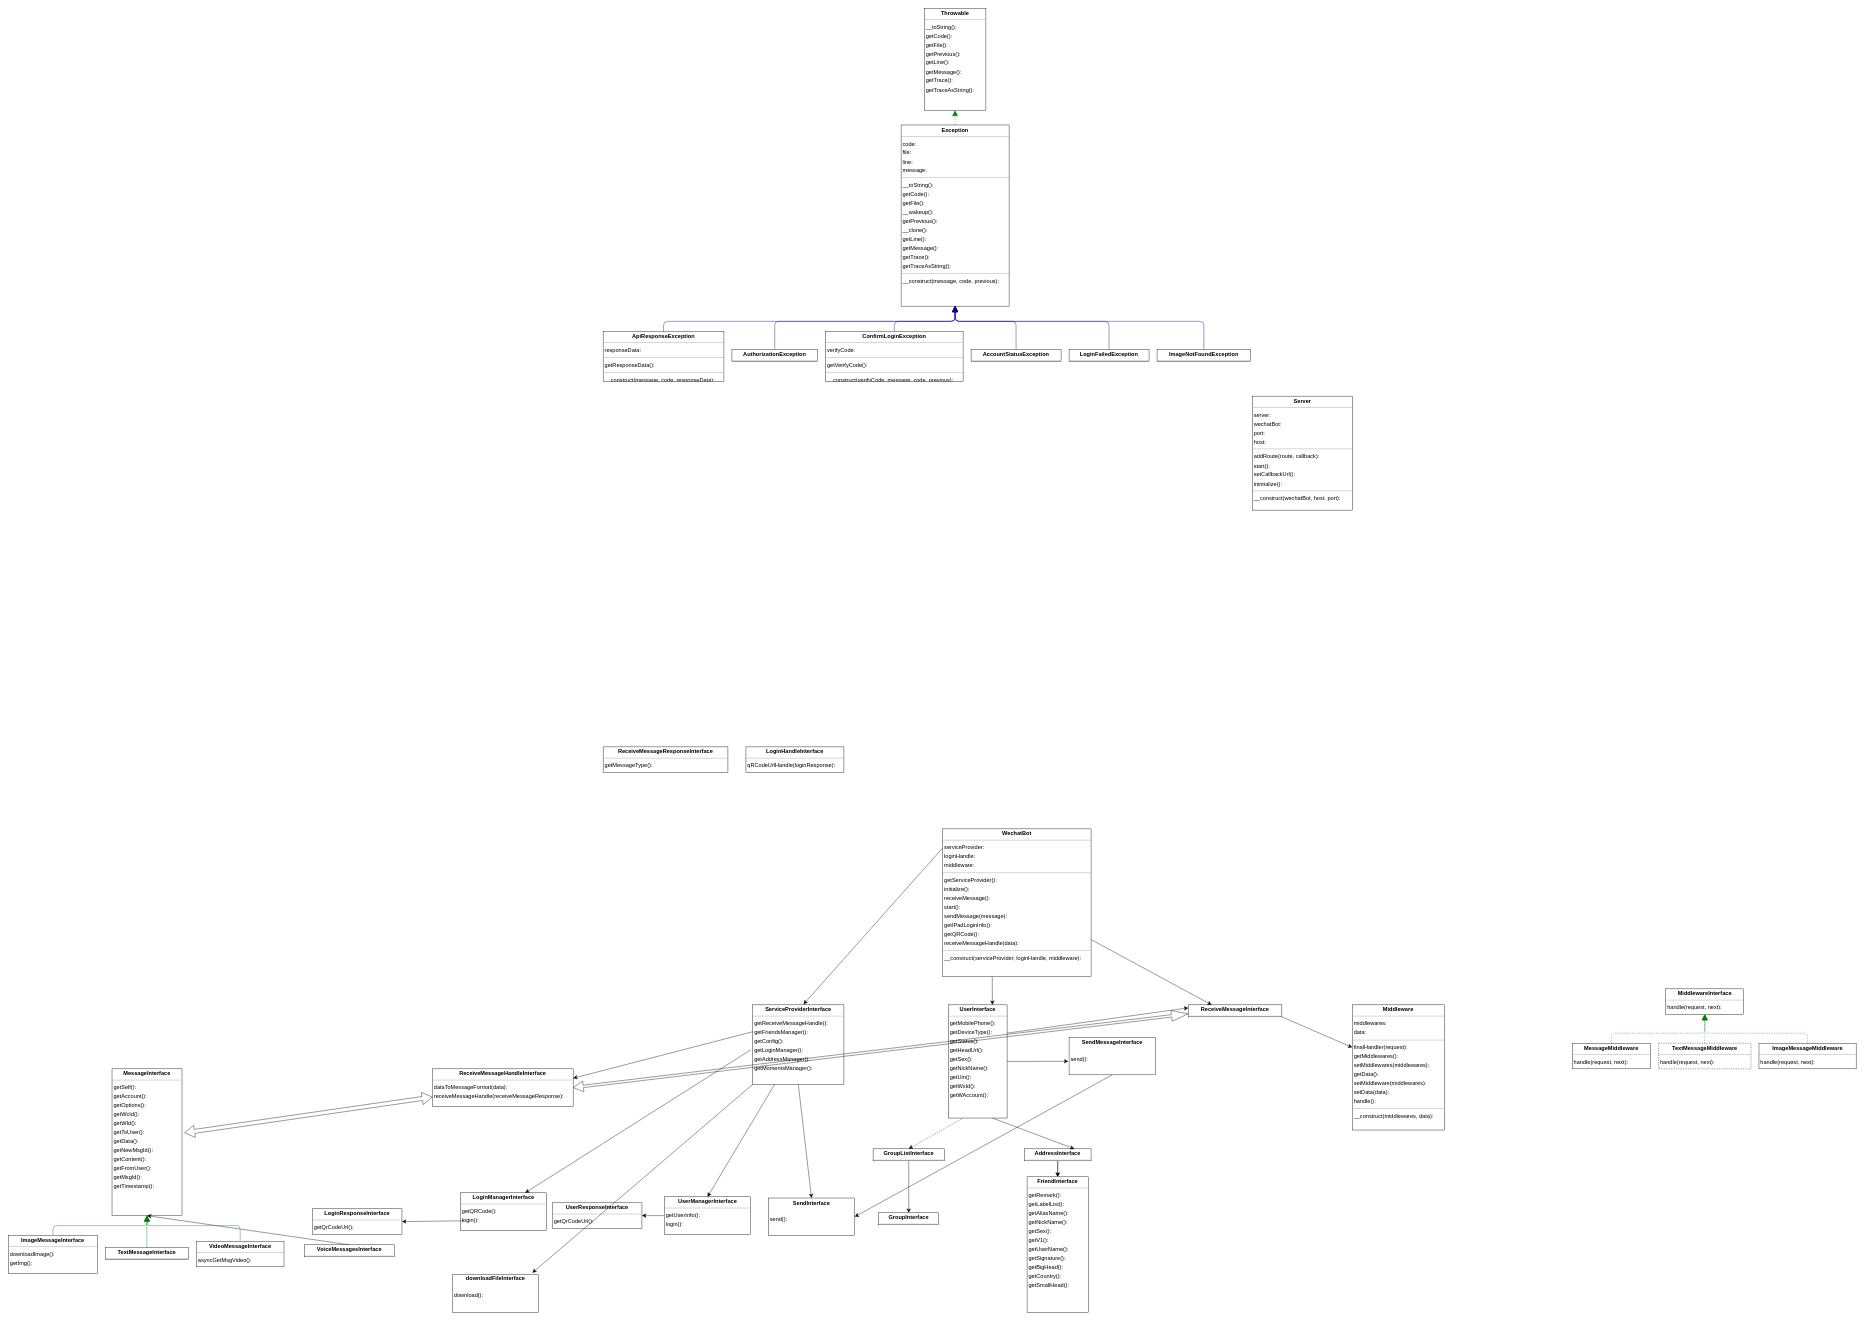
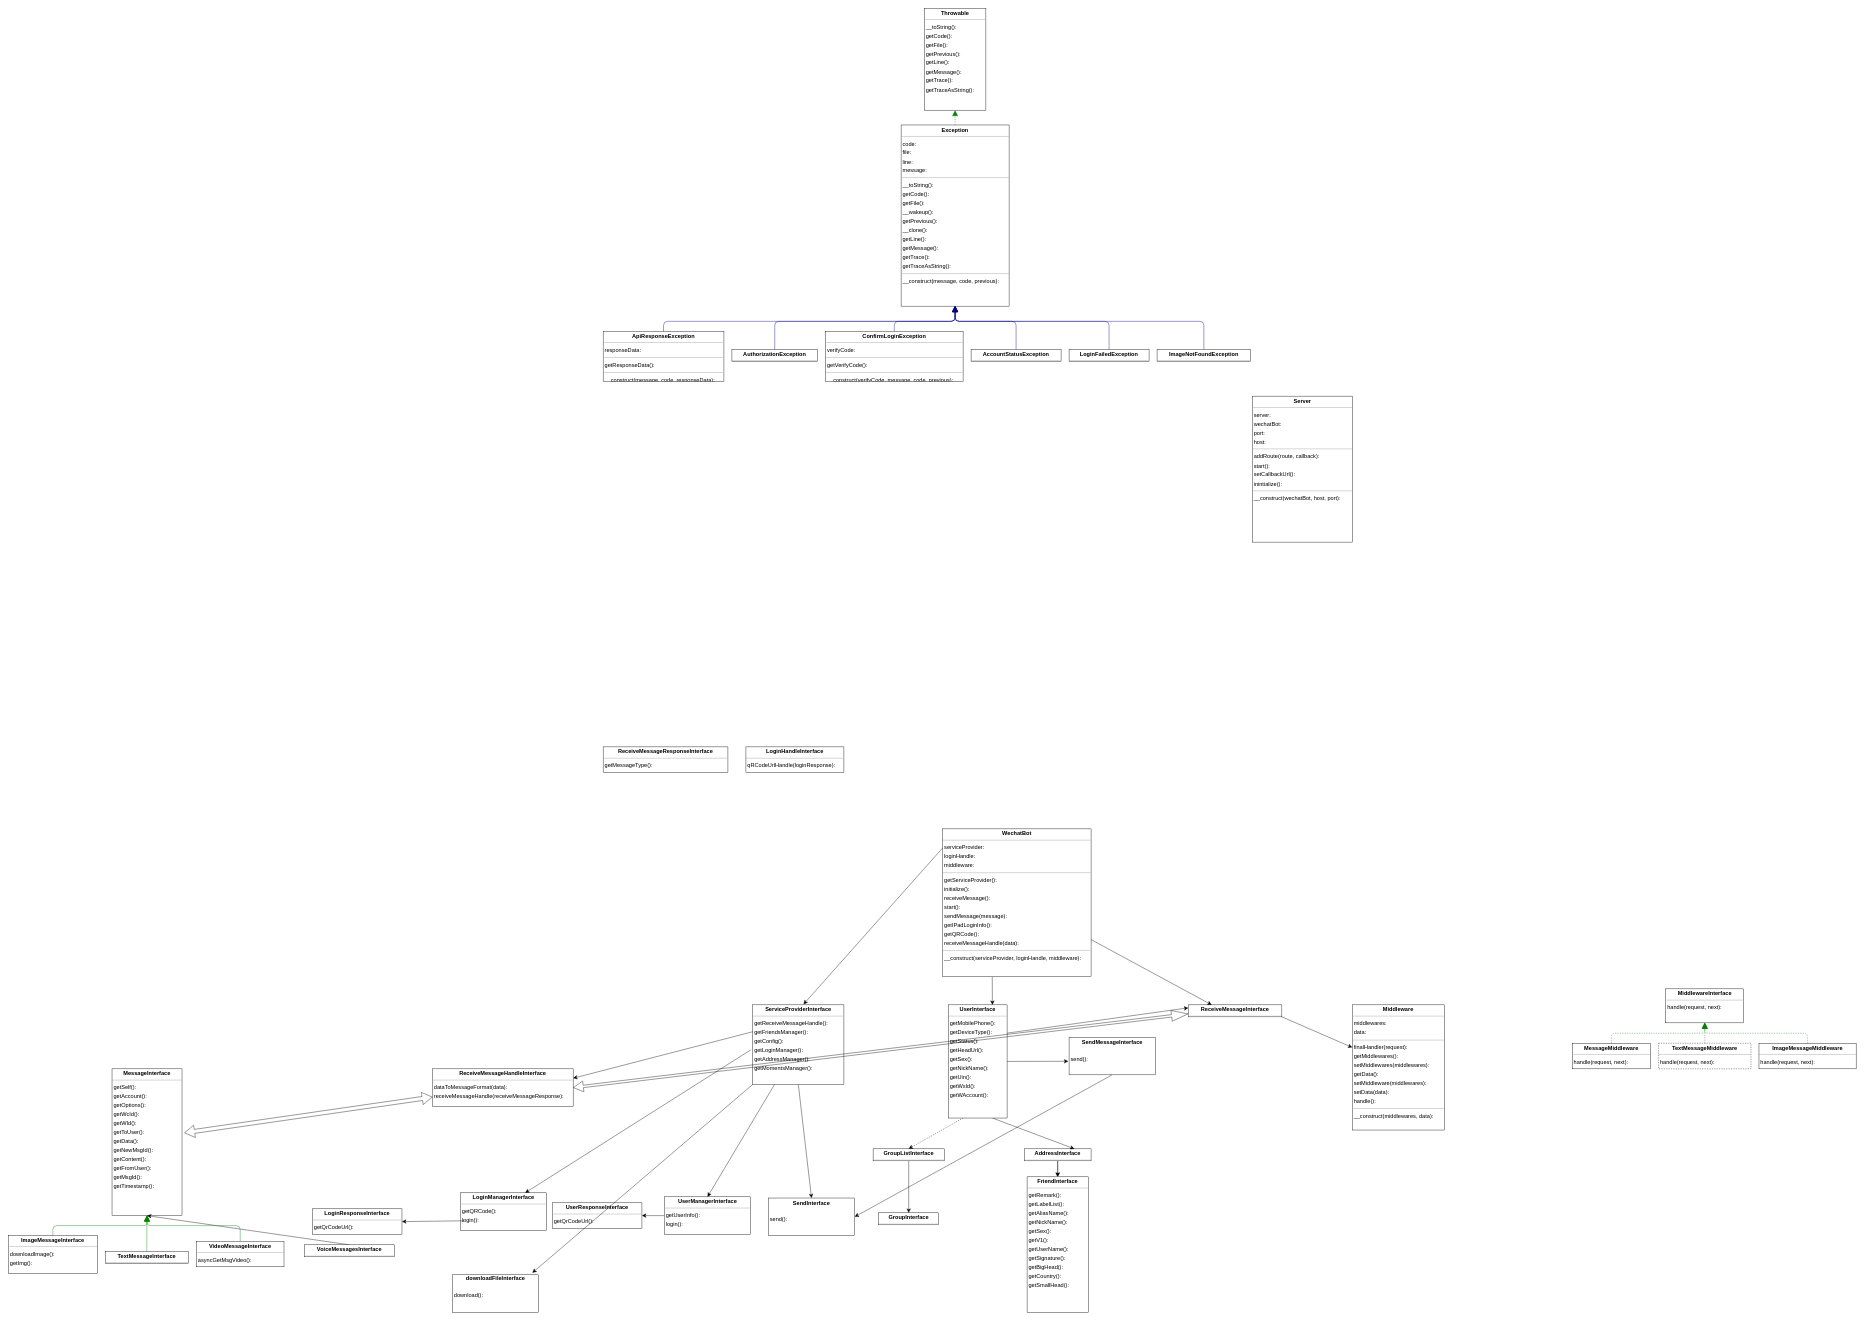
(1302, 453) -> (1302, 469)
(1705, 1002) -> (1705, 1006)
(147, 1254) -> (147, 1258)
